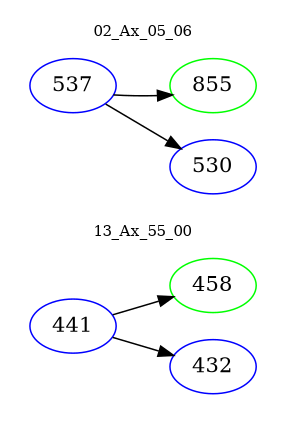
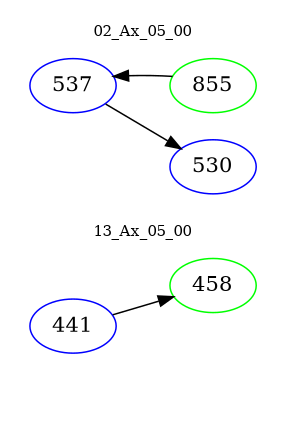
(143, 32) -> (143, 32)
(135, 96) -> (151, 76)
(143, 232) -> (143, 232)
(213, 367) -> none
